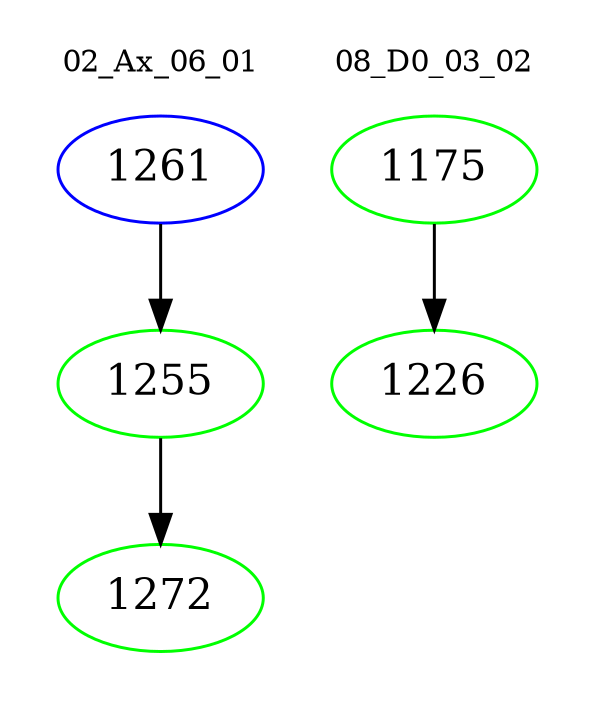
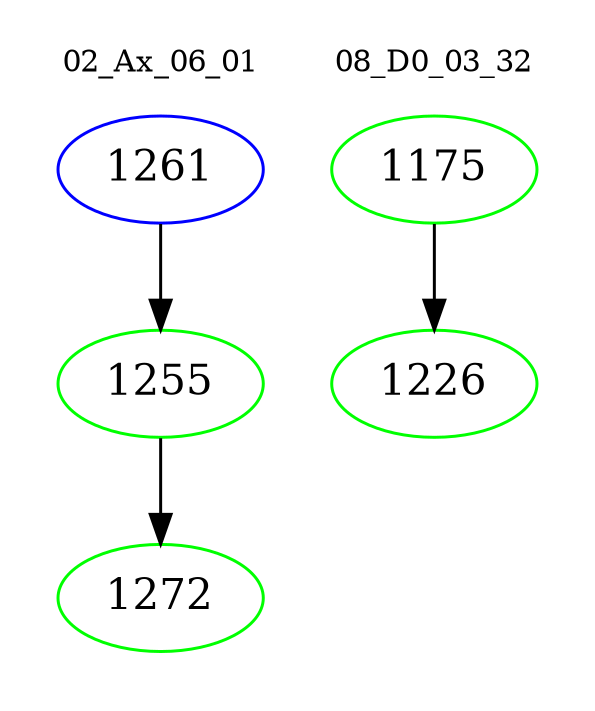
(434, 64) -> (434, 64)
